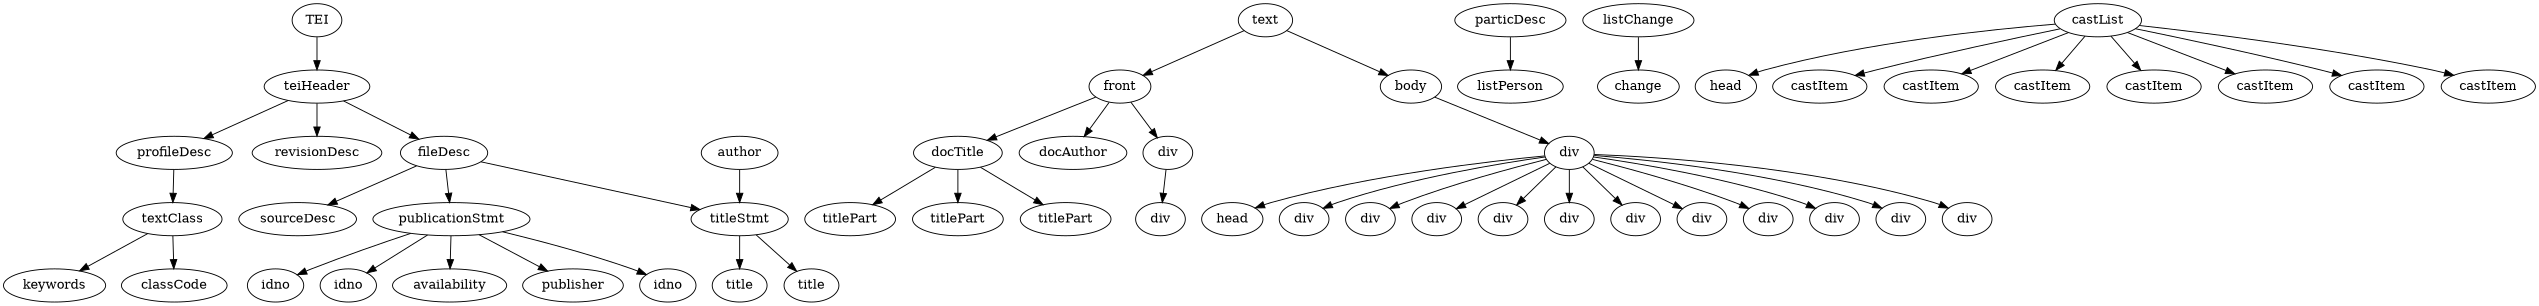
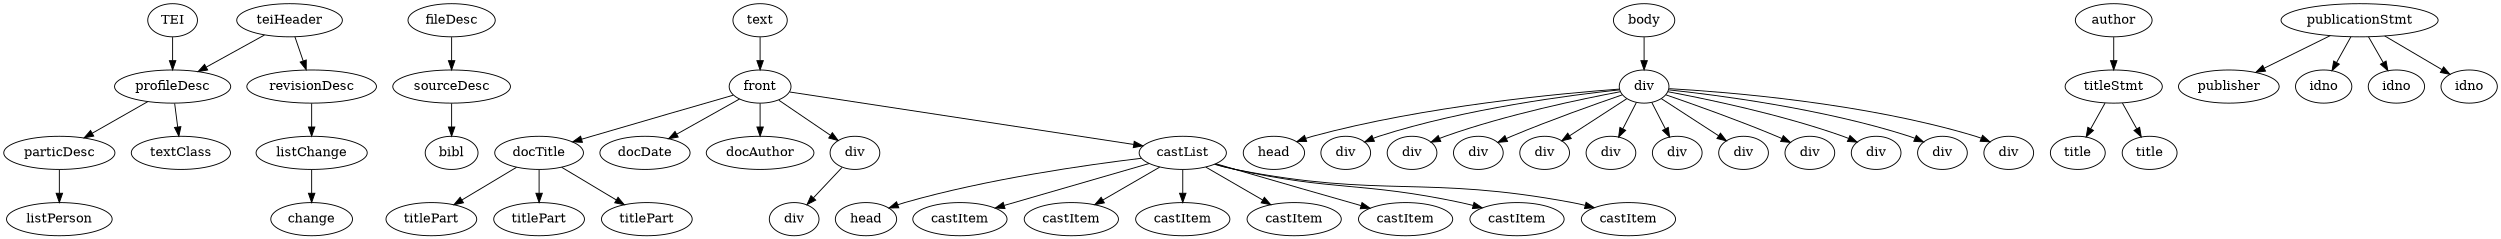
(317, 49) -> (173, 49)
(1333, 51) -> none
none -> (312, 115)
none -> (120, 117)
(377, 118) -> none
none -> (962, 118)
none -> (452, 153)
none -> (645, 153)
(447, 181) -> none
(586, 185) -> none
(55, 285) -> none
(174, 285) -> none
(450, 285) -> none
